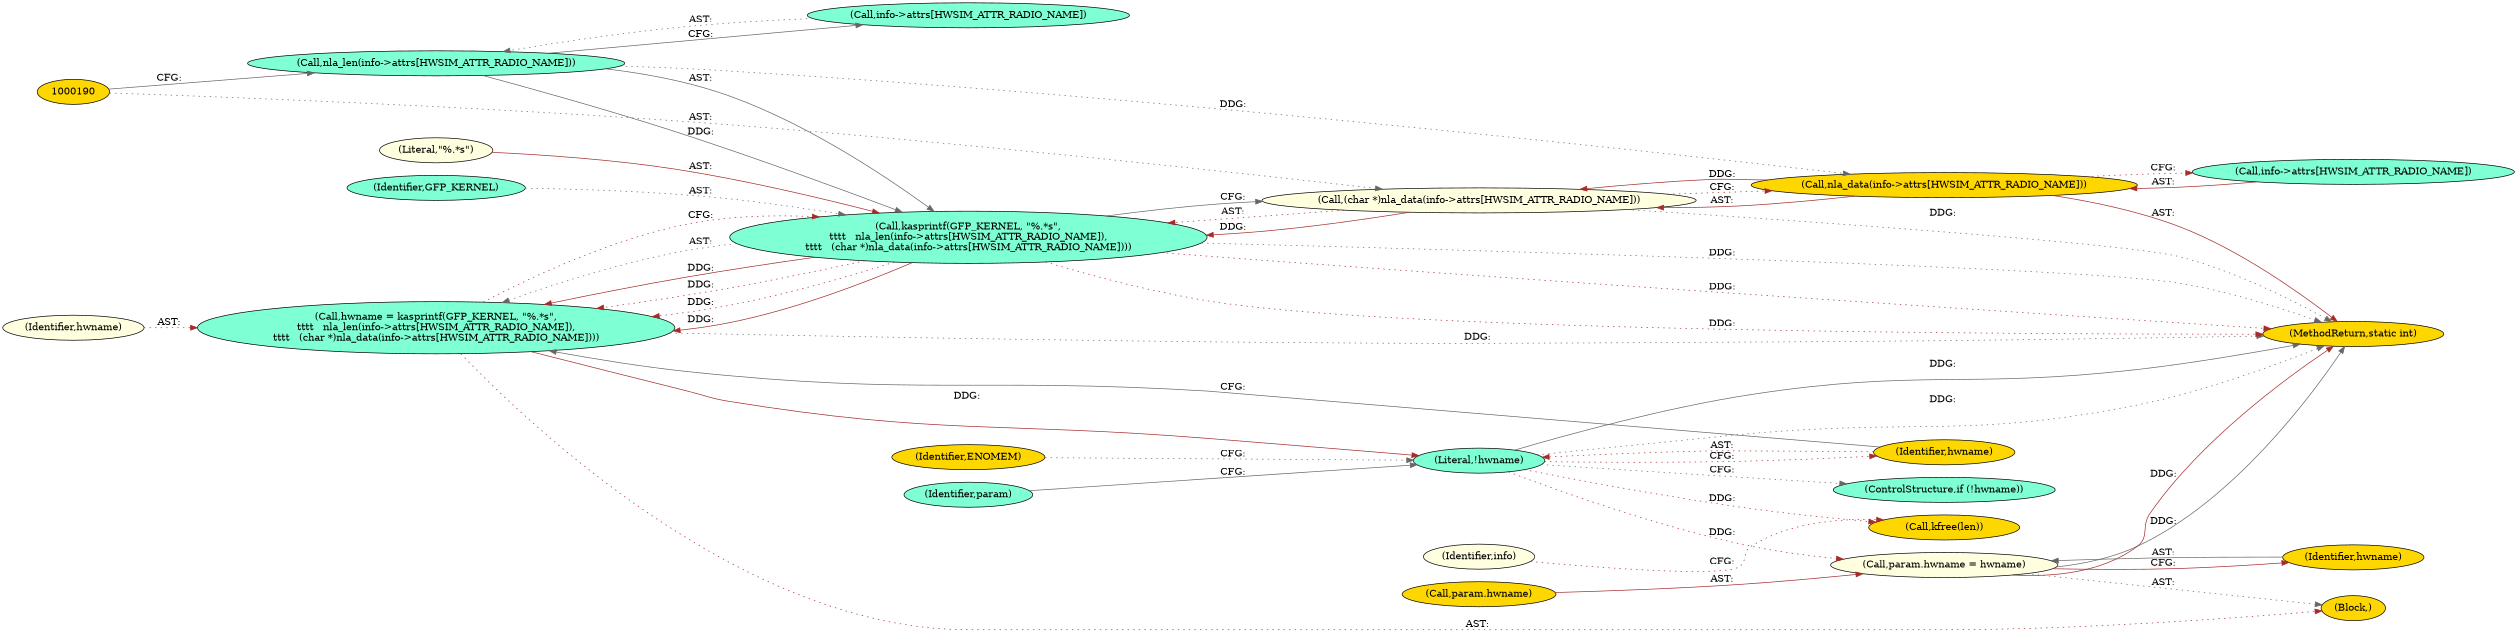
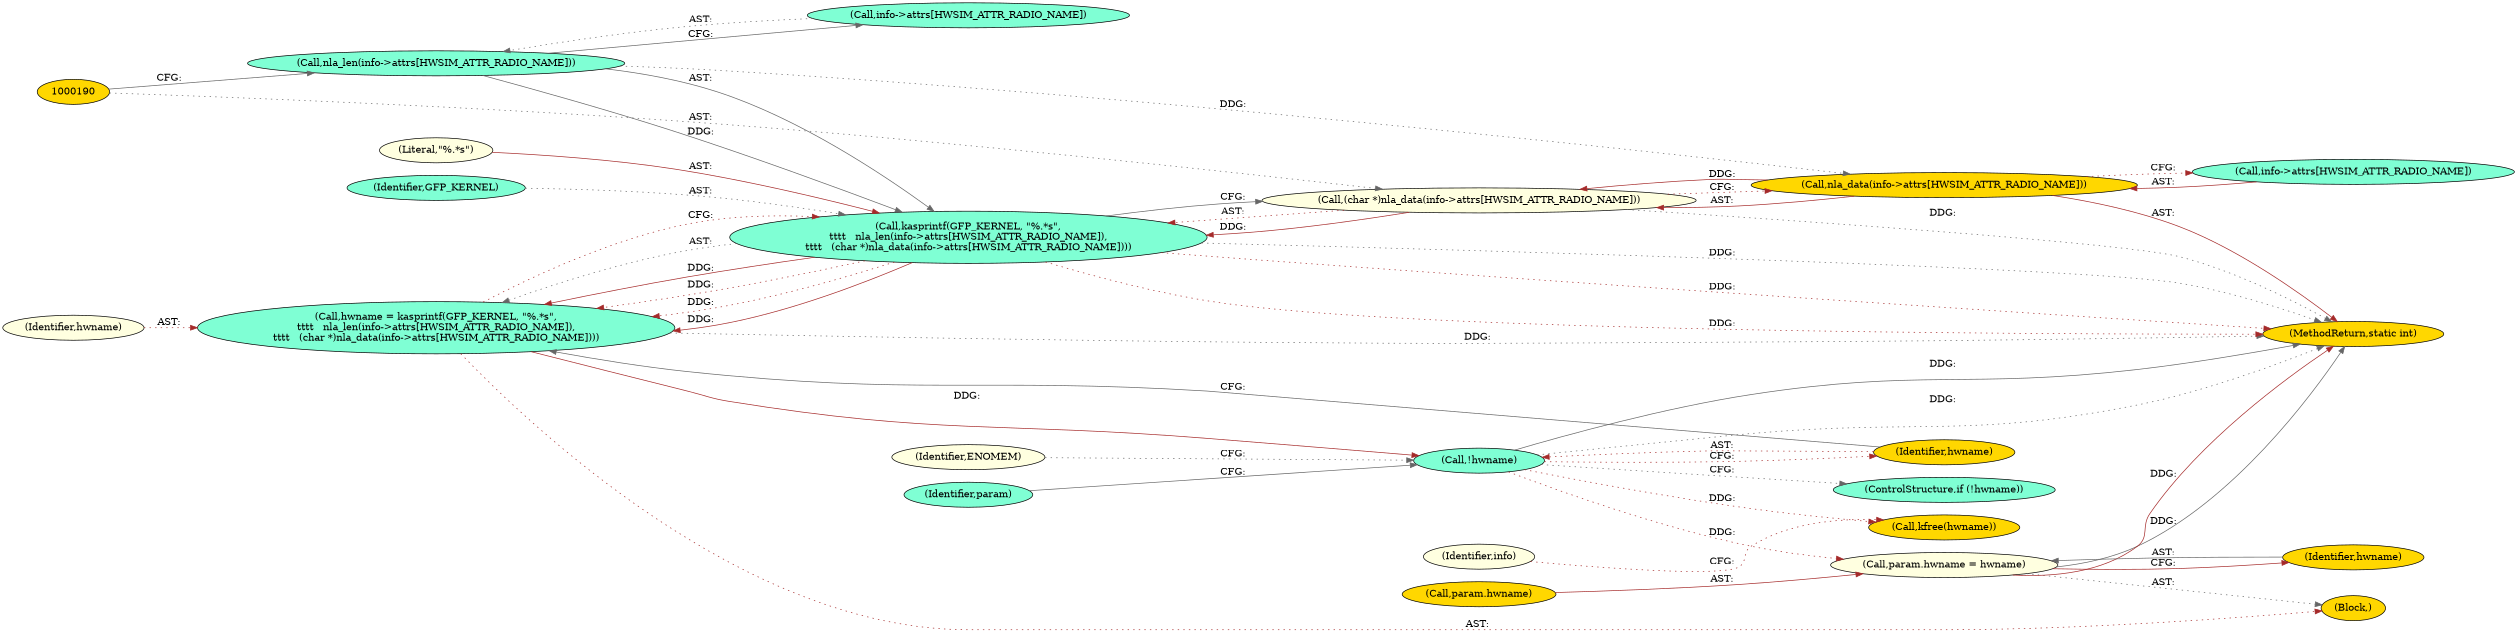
(968, 457) -> (968, 457)
(1479, 461) -> (1479, 461)
(1944, 527) -> (1944, 527)
